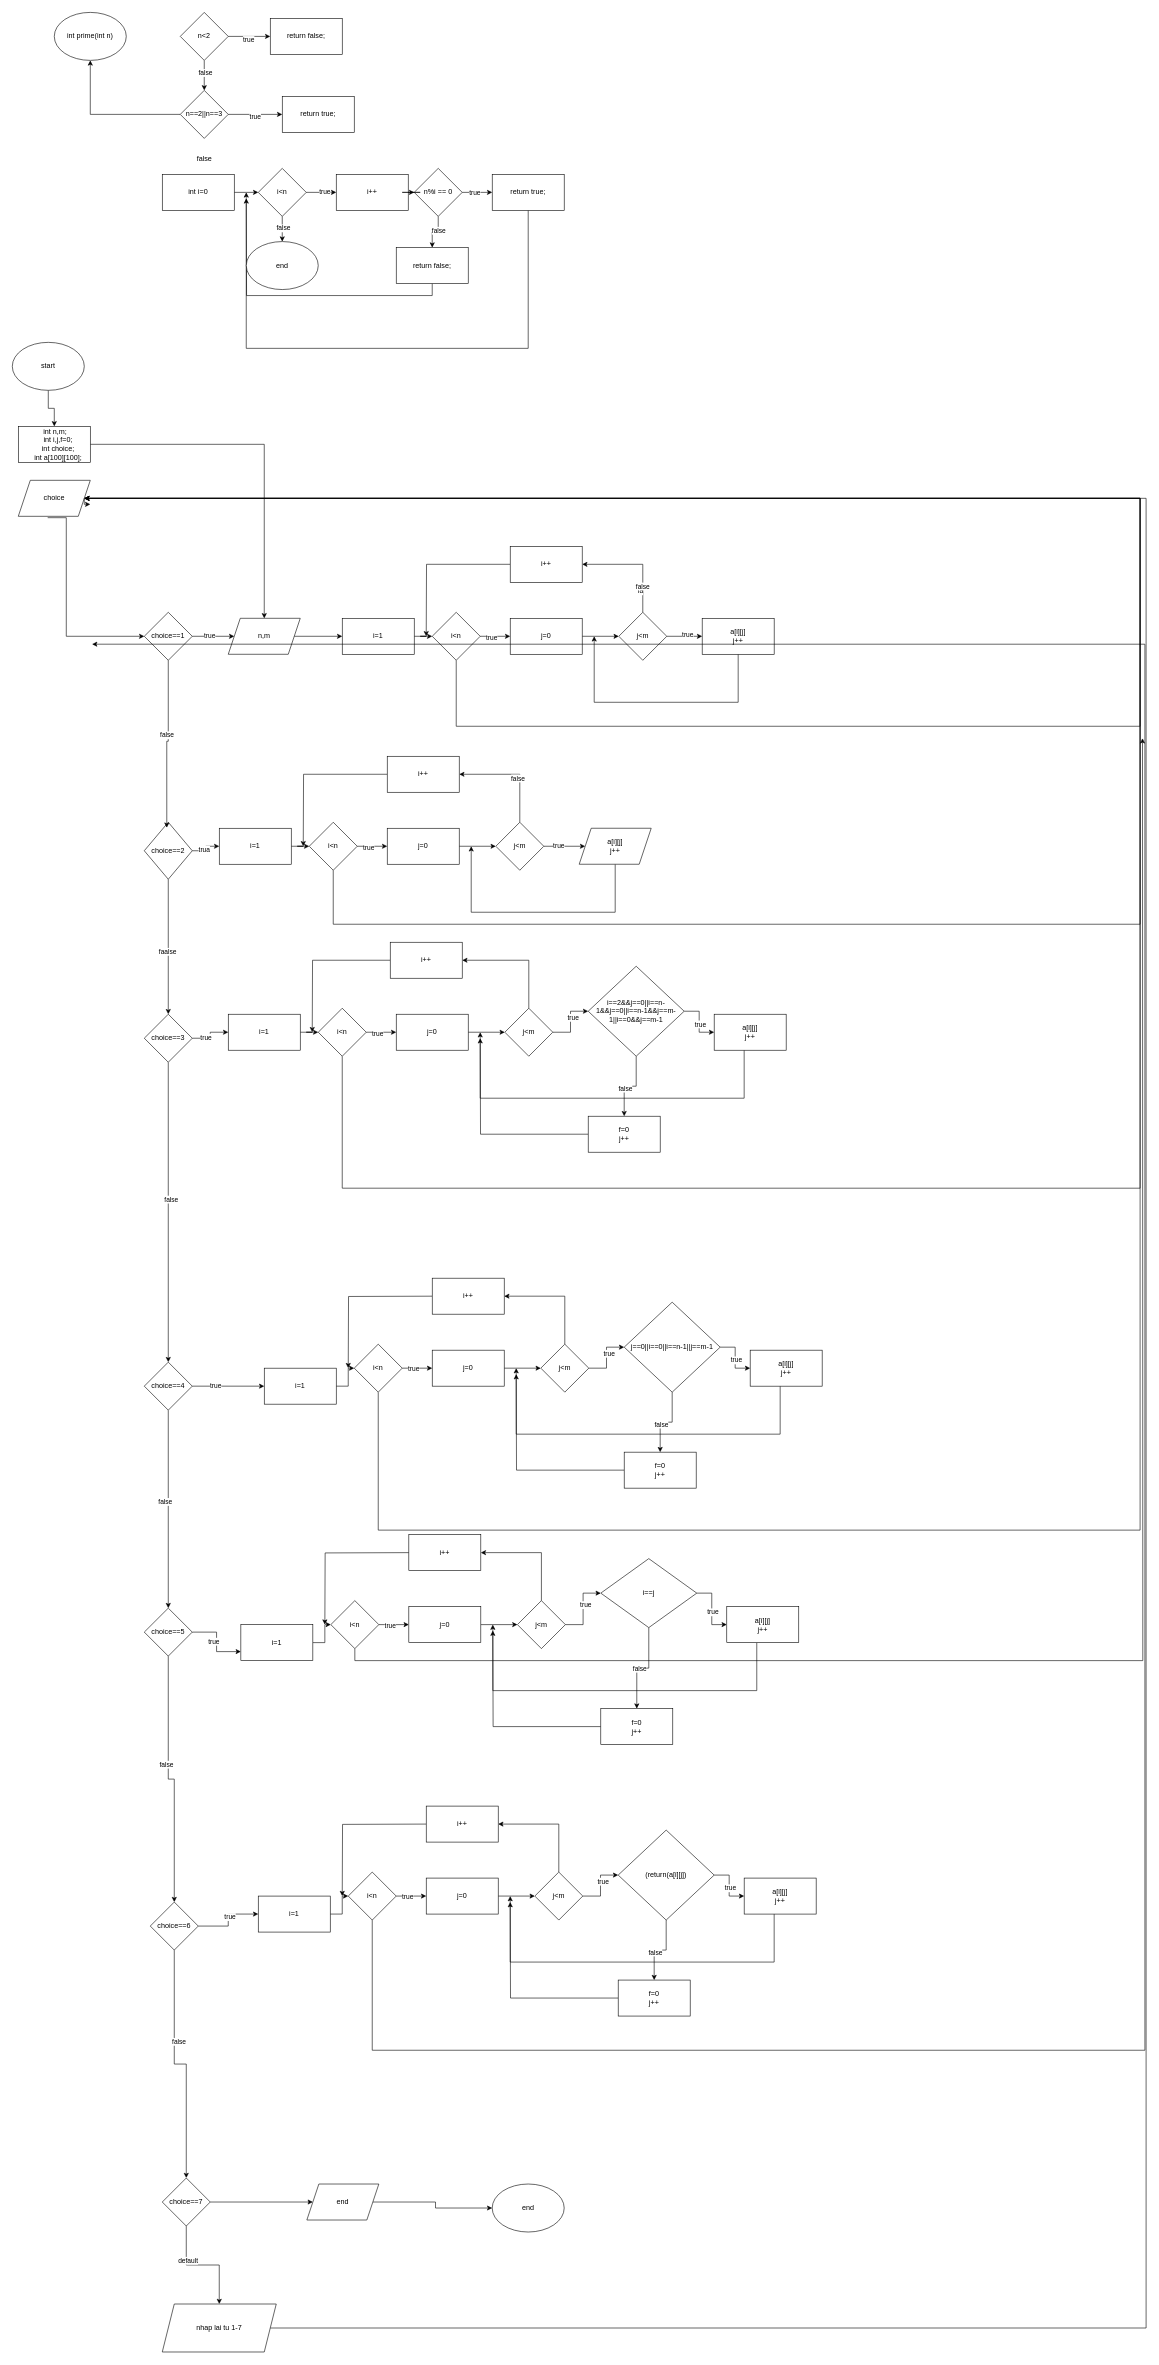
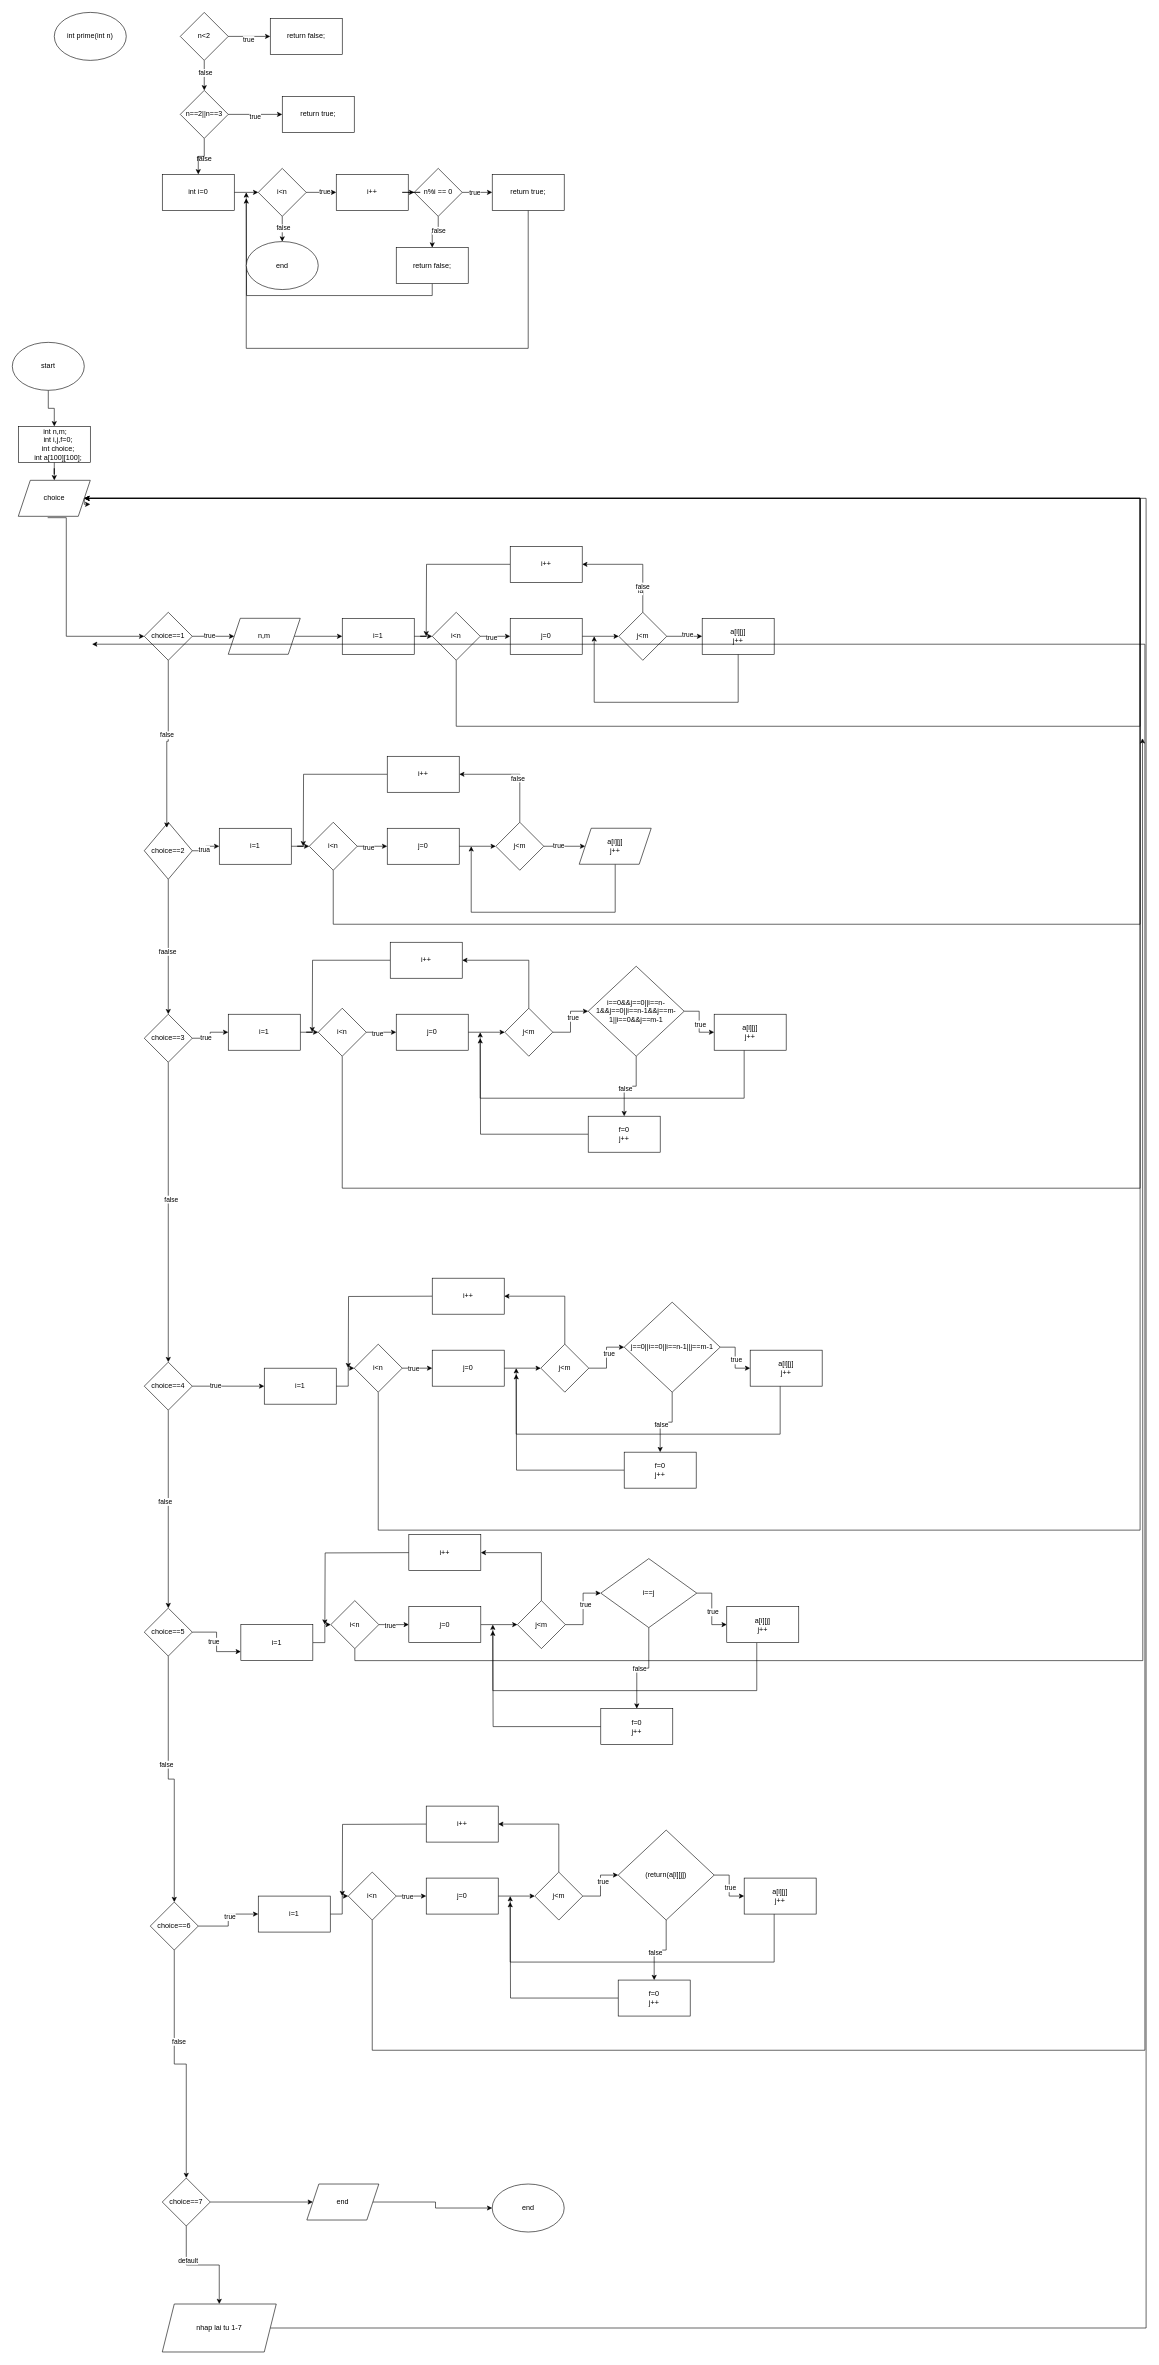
(134, 114) -> (201, 156)
(263, 444) -> (54, 471)
(636, 1011) -> (636, 1011)
